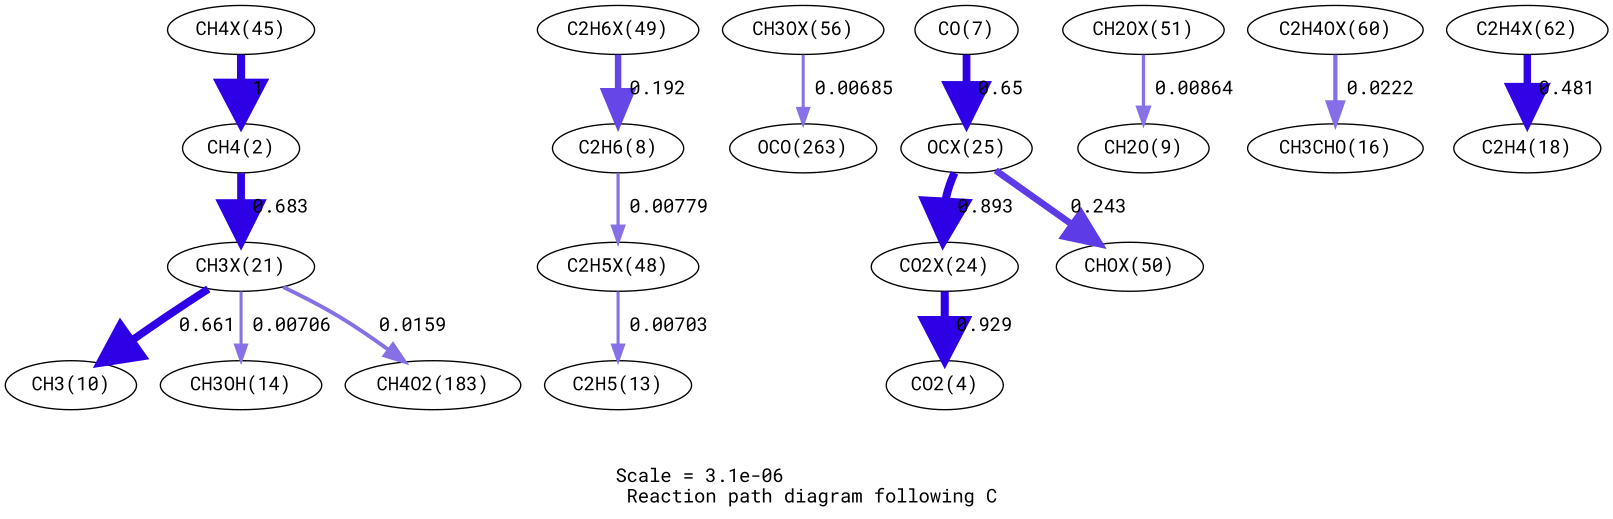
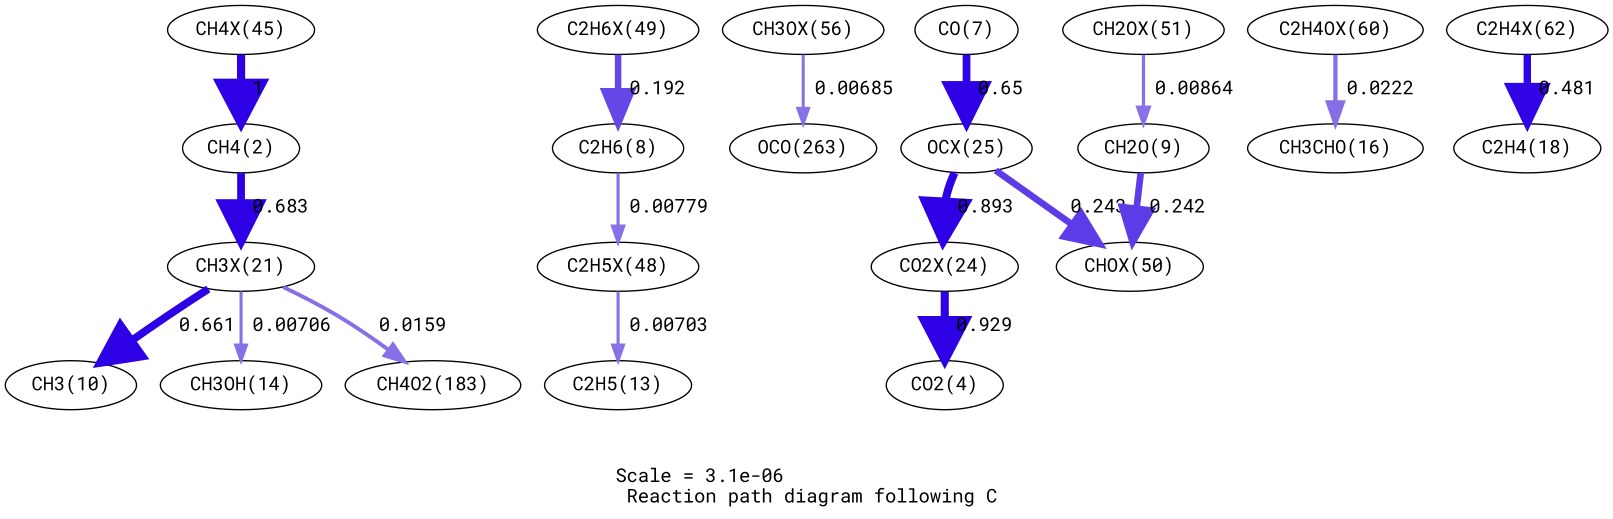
none -> (1139, 191)
